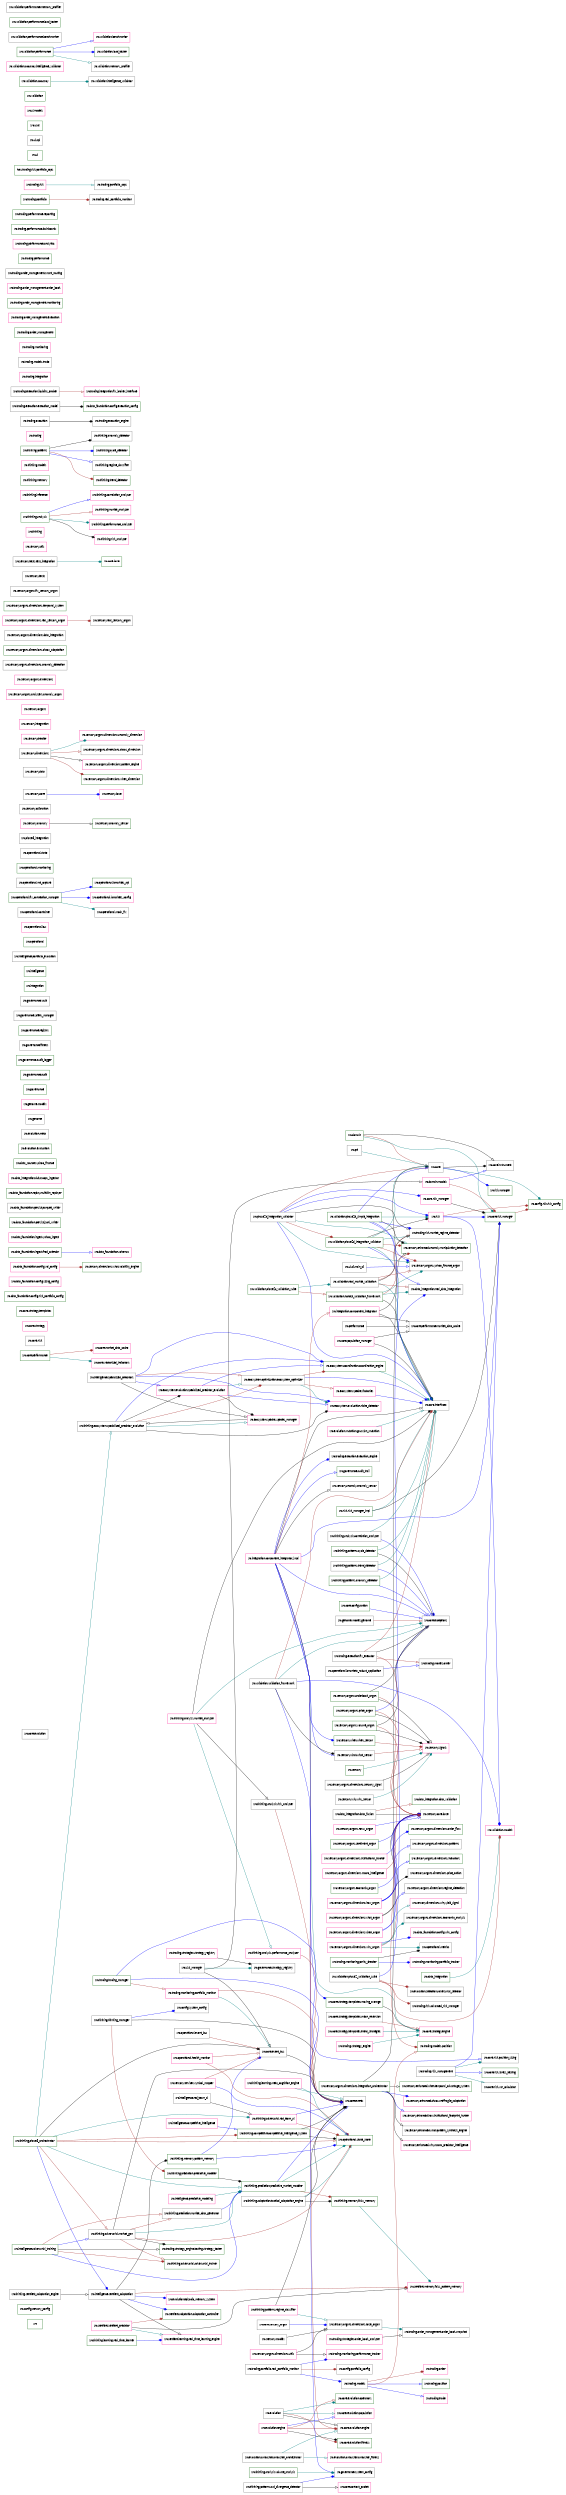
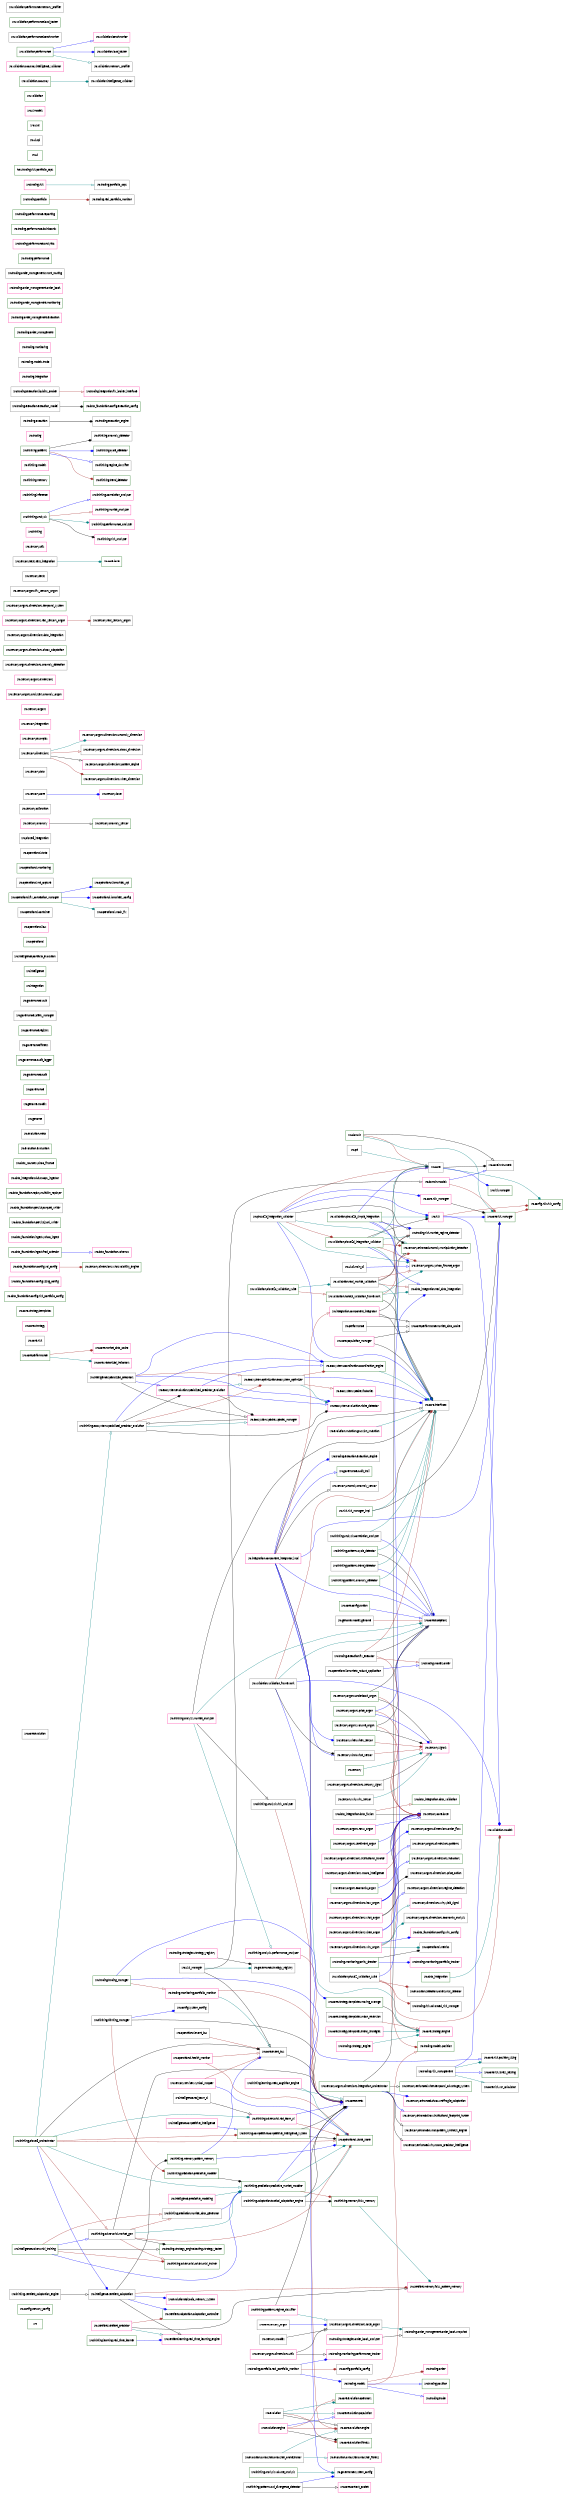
(35, 739) -> (35, 739)
(402, 1725) -> (402, 1725)
